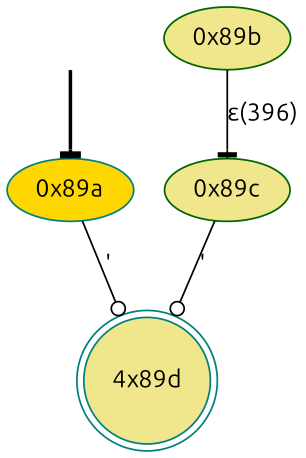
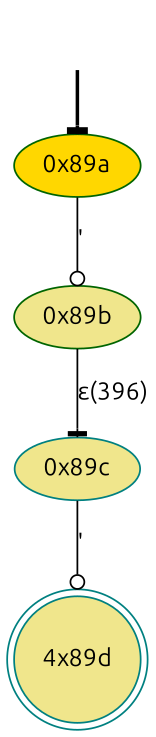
(70, 190) -> (77, 166)
(227, 190) -> (77, 469)
(99, 262) -> (77, 234)
